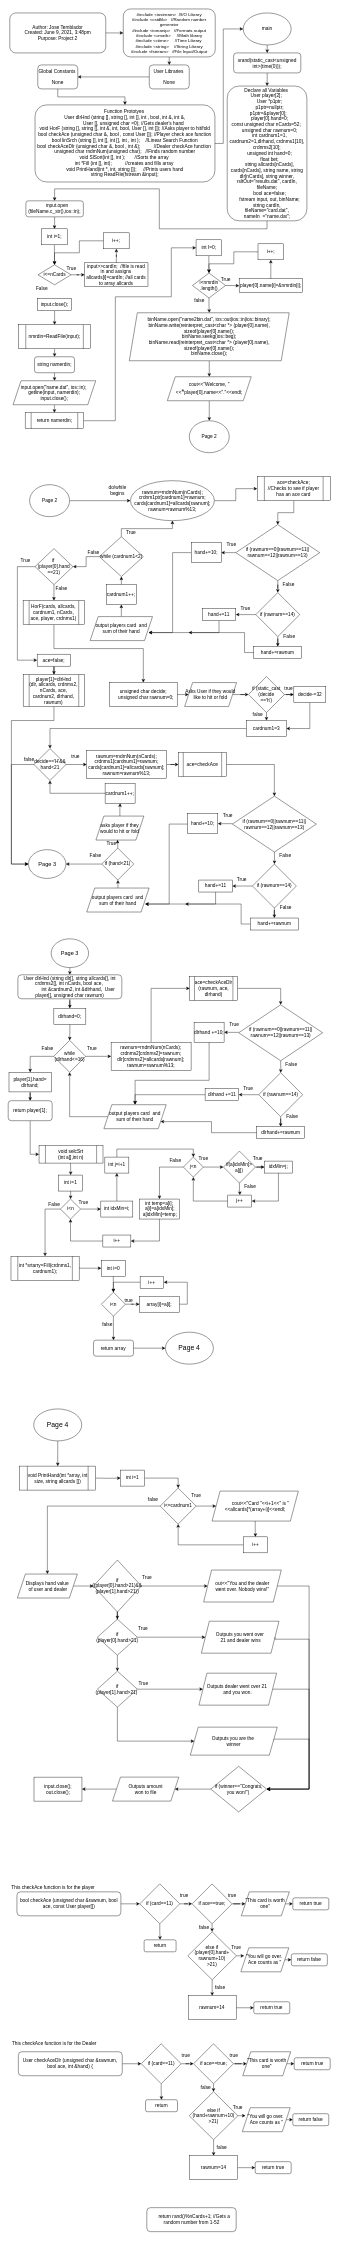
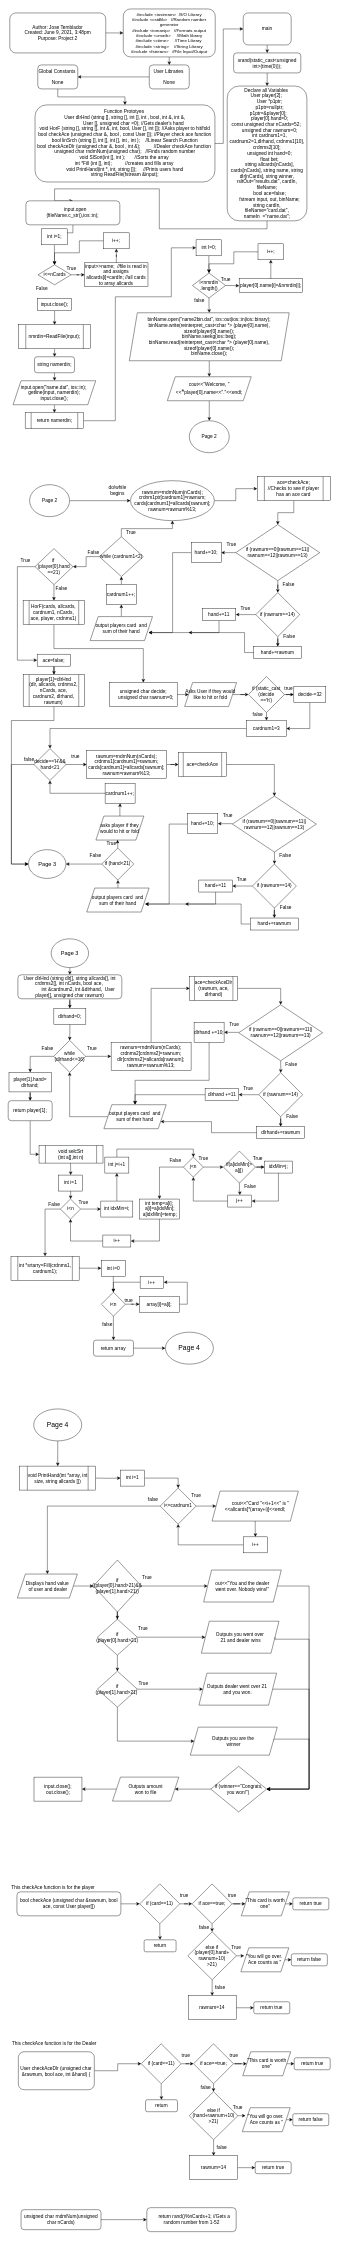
(267, 28) -> (267, 28)
(55, 208) -> (73, 212)
(116, 274) -> (116, 274)
(70, 2064) -> (56, 2071)
none -> (61, 2220)
none -> (143, 2220)
